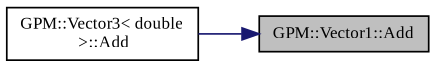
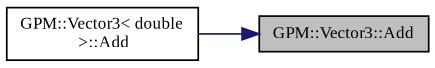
(344, 34) -> (344, 34)
